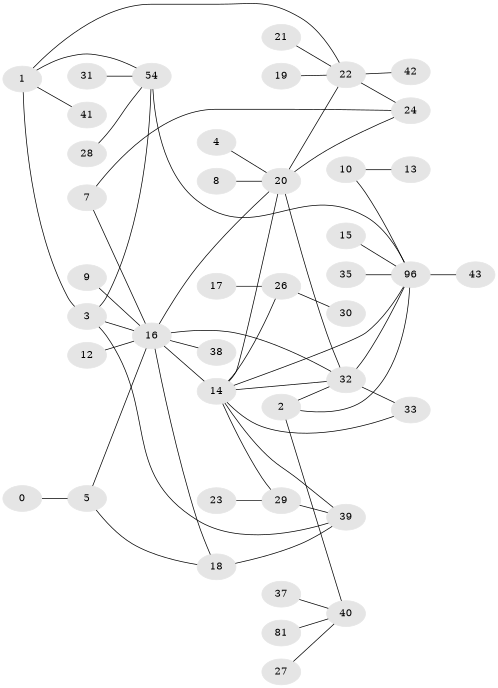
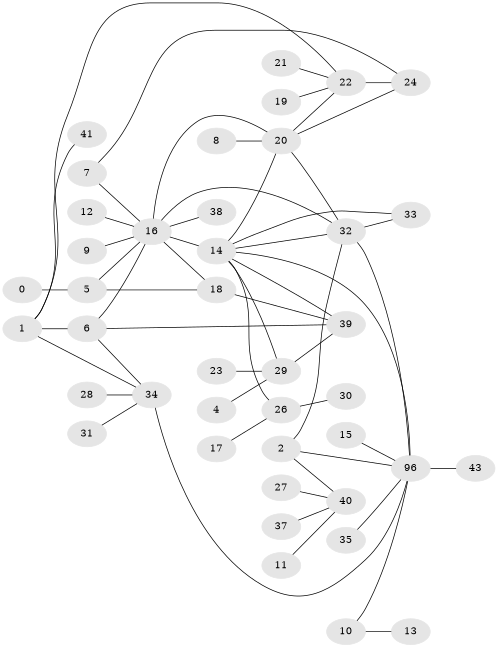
(411, 72) -> none
(152, 76) -> (152, 395)
(249, 162) -> (249, 391)
(87, 316) -> (87, 329)
(281, 633) -> (281, 565)
